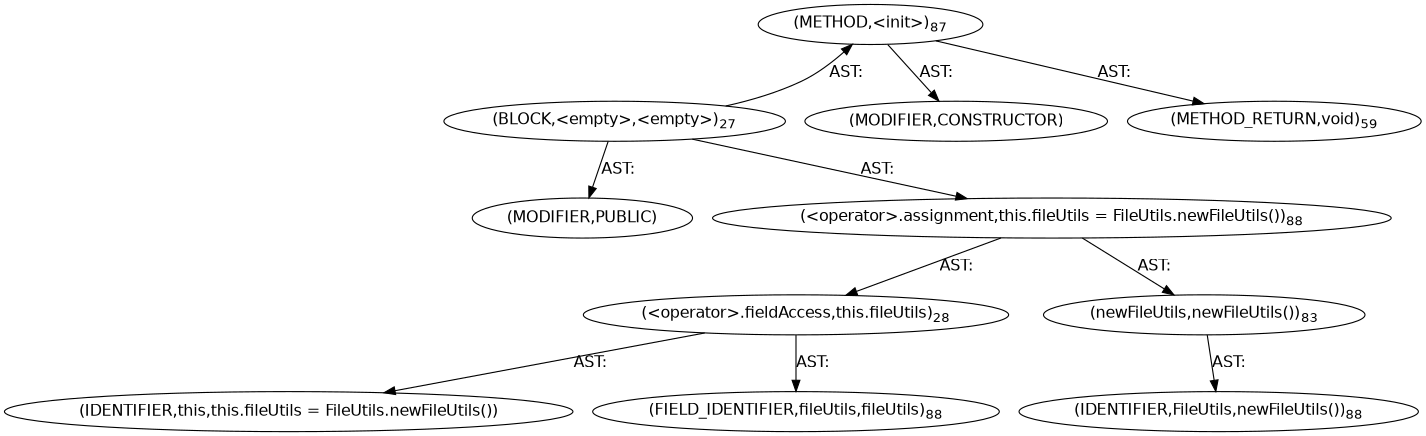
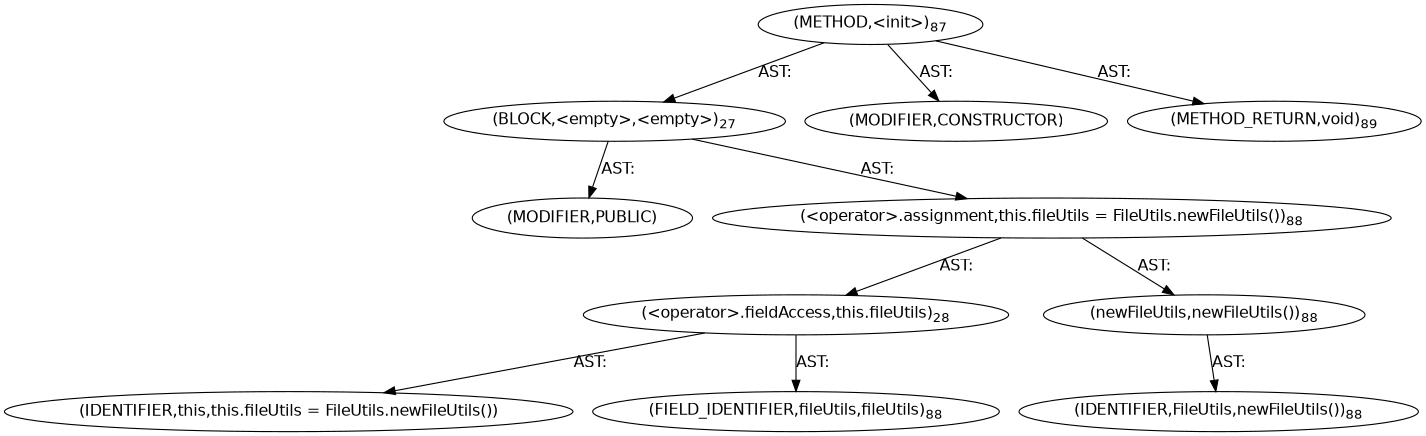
(789, 87) -> (749, 70)
(1369, 120) -> (1369, 120)
(1310, 313) -> (1310, 313)
